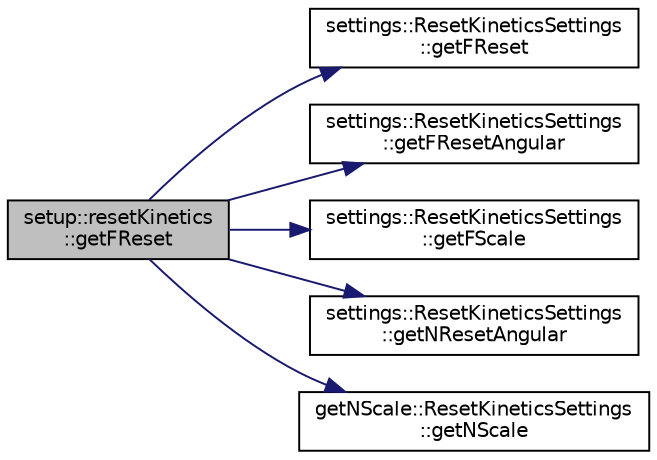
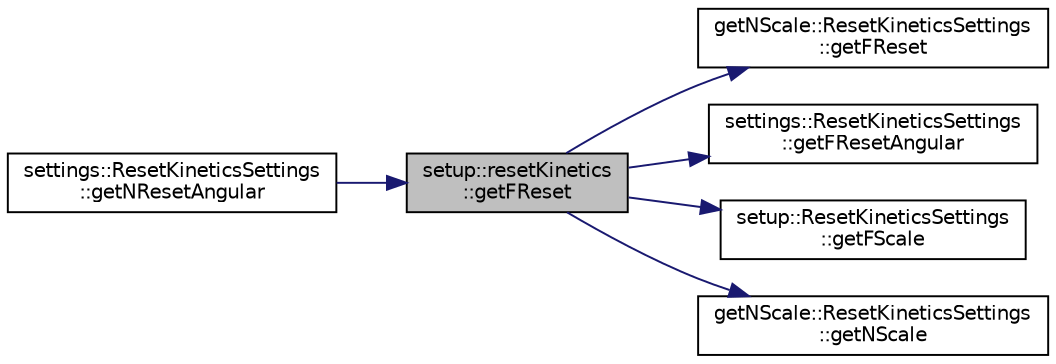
(474, 38) -> (873, 38)
(474, 230) -> (873, 230)
(287, 275) -> (362, 183)
